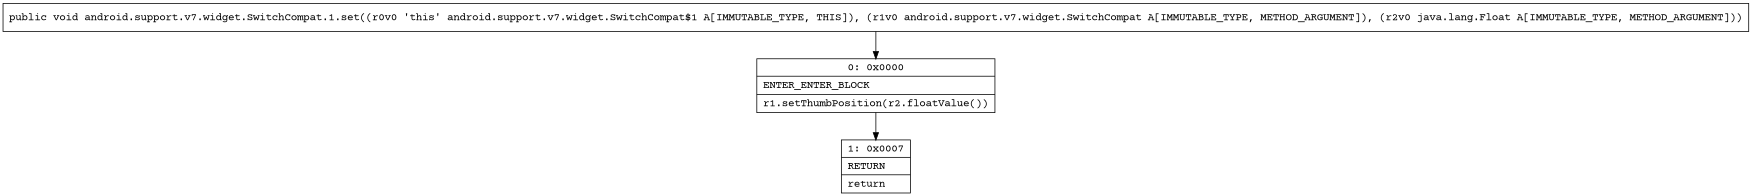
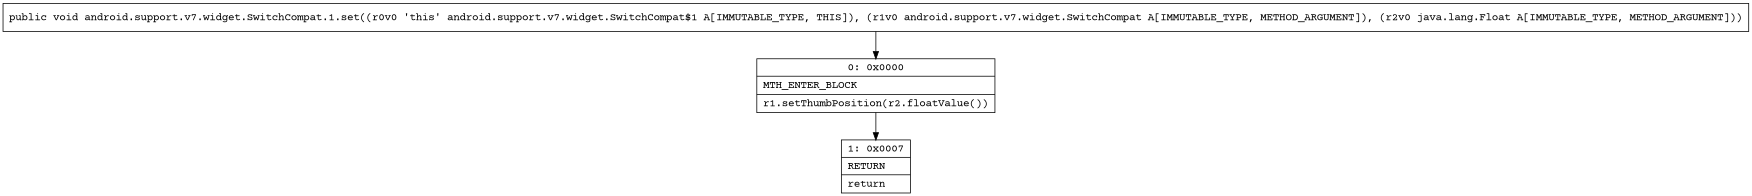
(816, 85) -> (810, 85)
